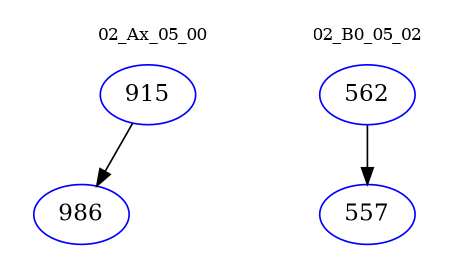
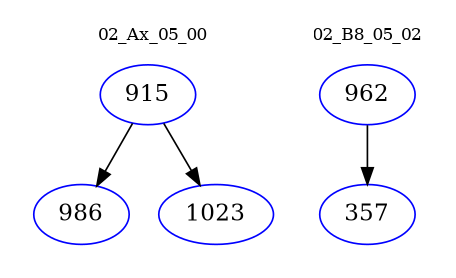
(367, 36) -> (367, 36)
(367, 95) -> (367, 95)
none -> (216, 214)
(367, 214) -> (367, 214)
